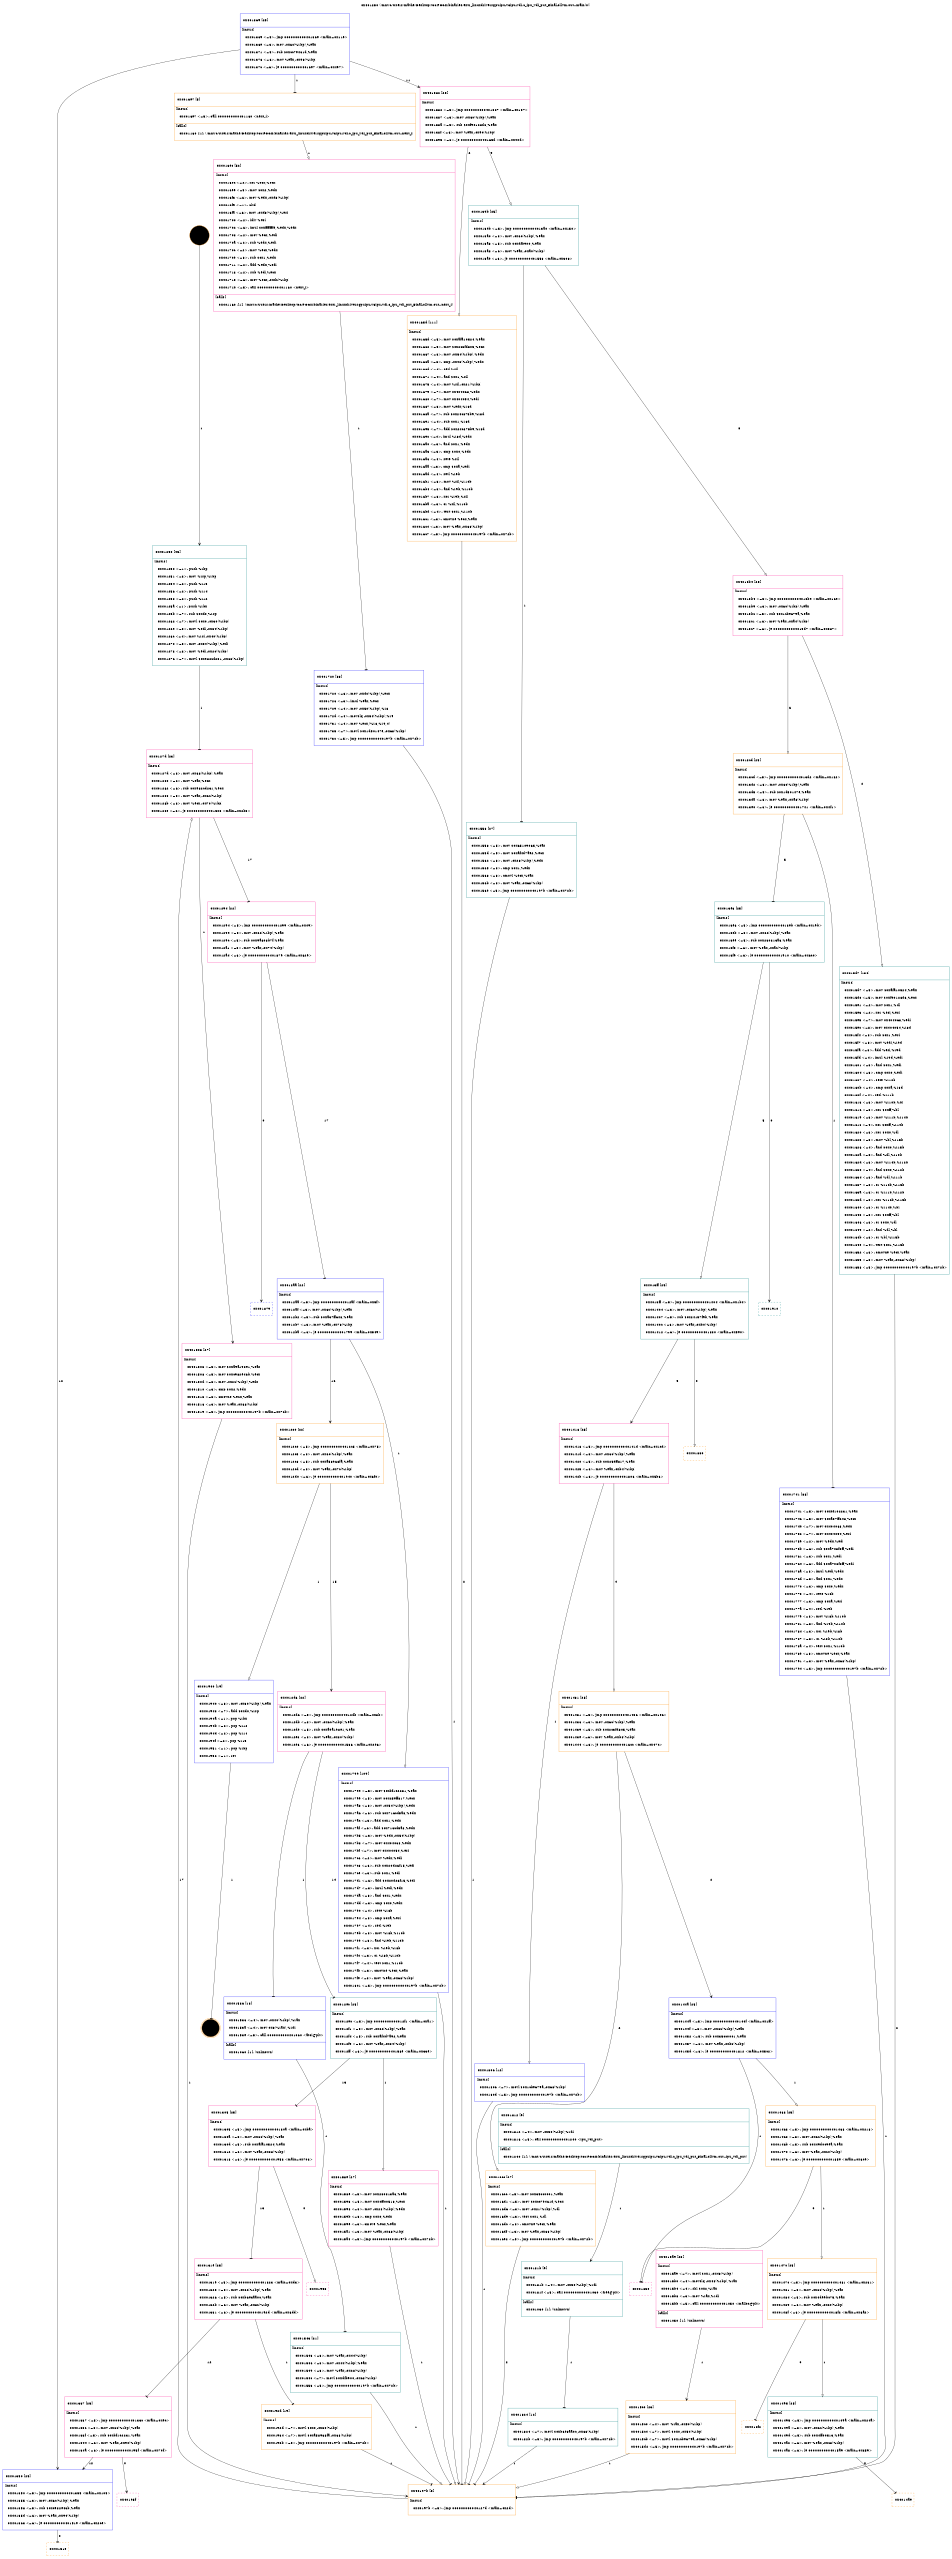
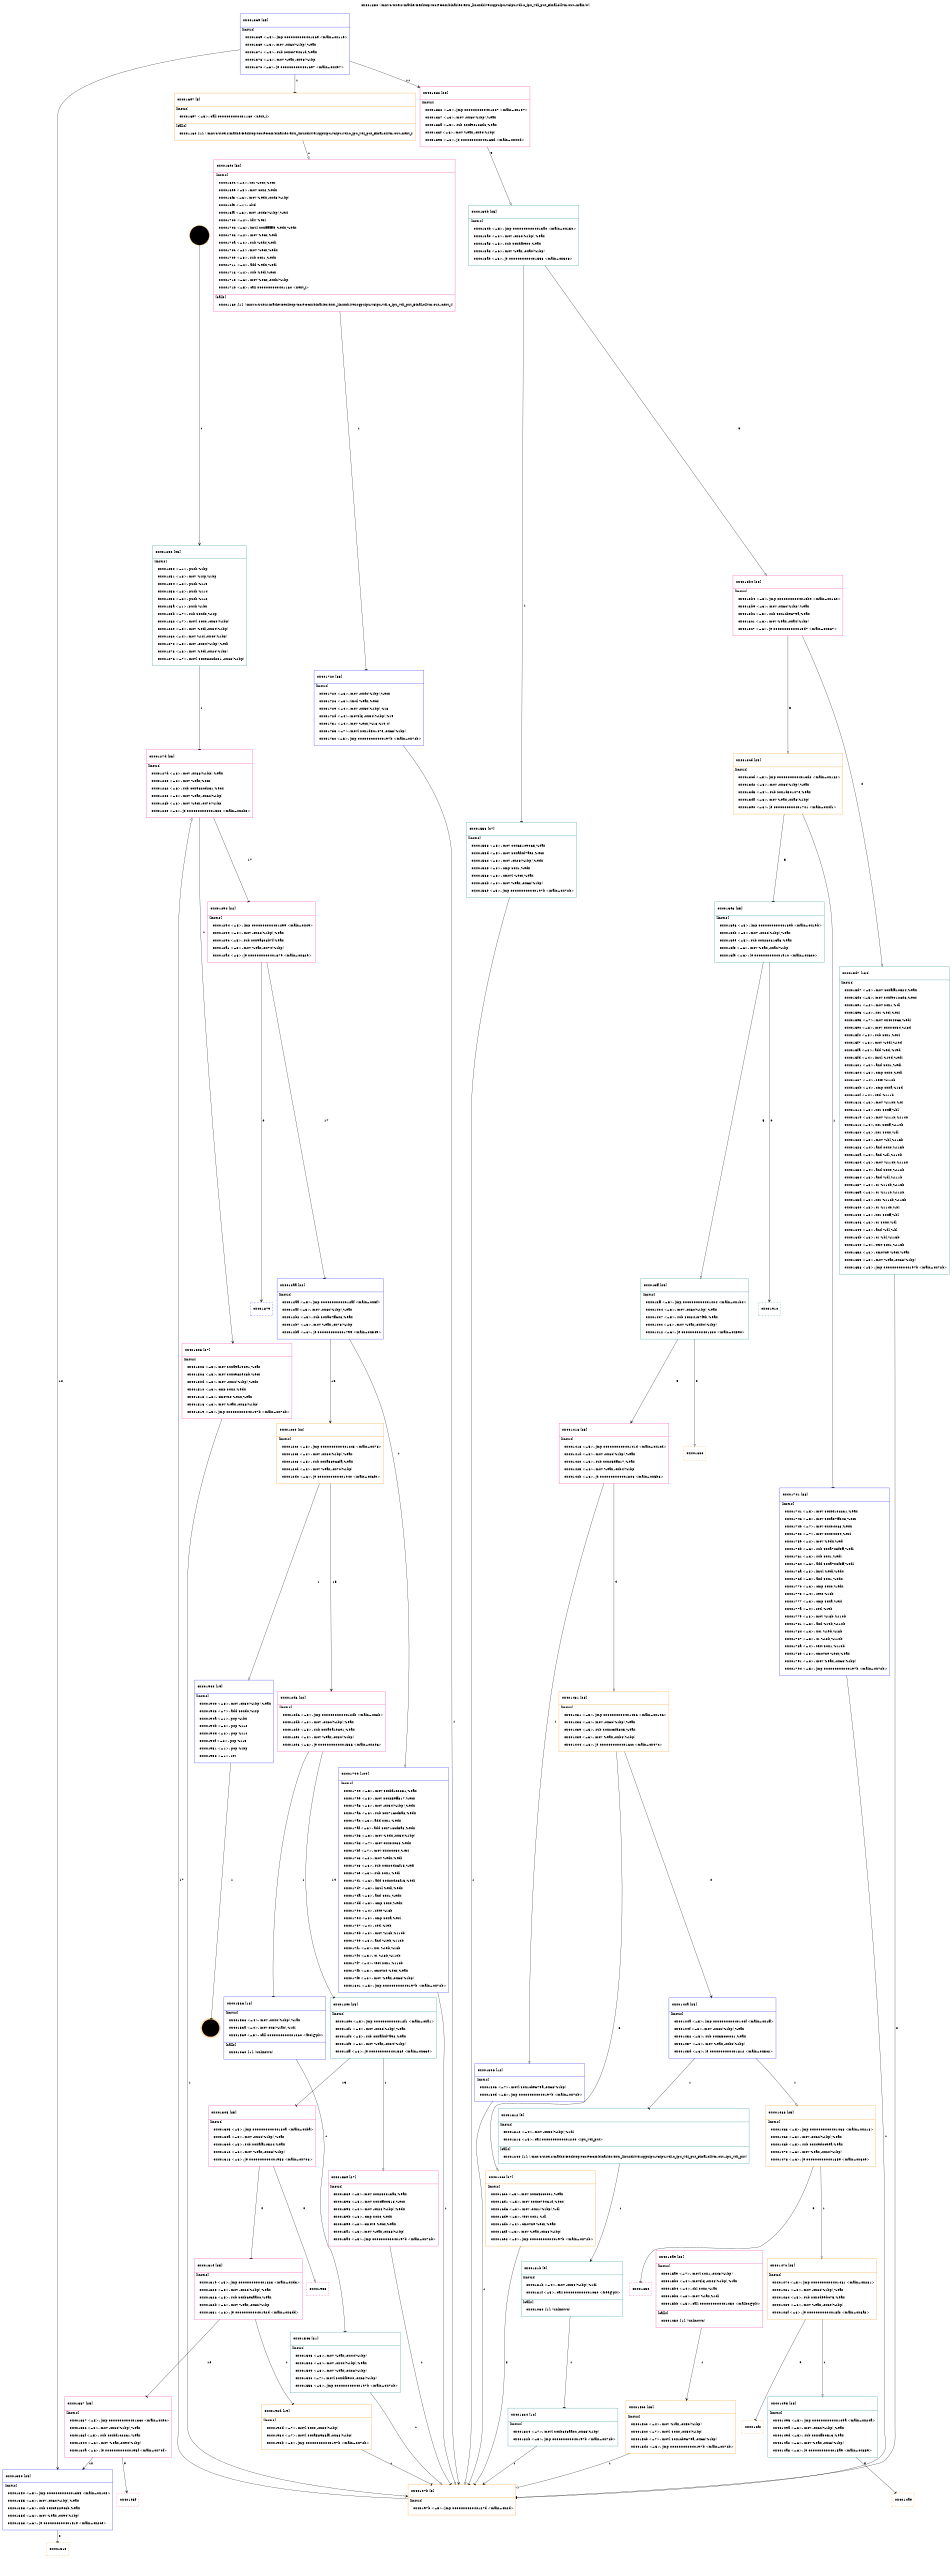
(462, 429) -> none
(737, 2188) -> (672, 2083)
(262, 2208) -> (262, 2208)
